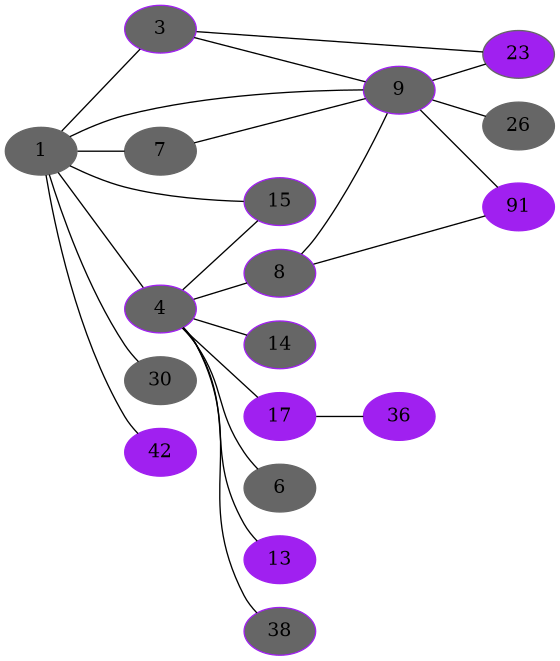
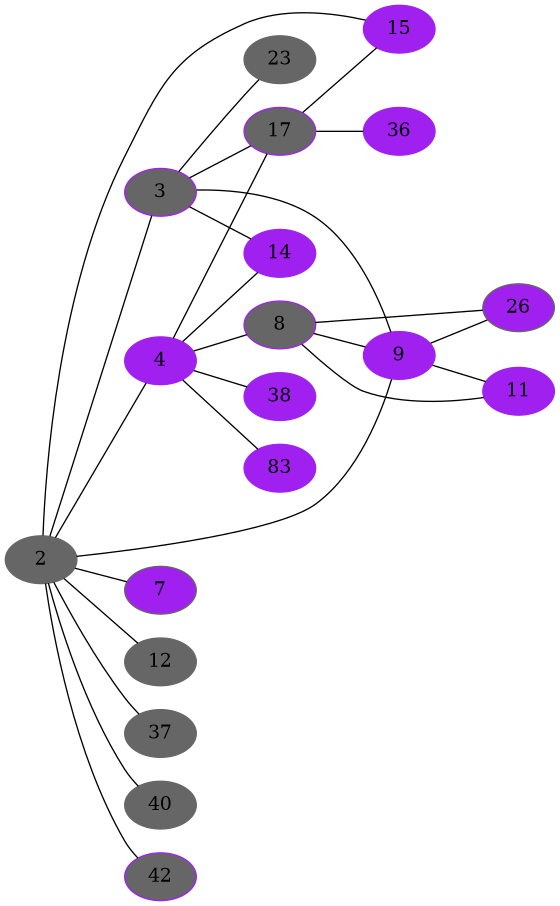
(519, 54) -> (280, 60)
(459, 72) -> none
(399, 90) -> (399, 355)
(280, 121) -> none
(519, 126) -> (519, 308)
(41, 151) -> (41, 560)
(160, 151) -> (160, 590)
none -> (220, 162)
(280, 202) -> (399, 29)
(519, 207) -> (519, 391)
none -> (220, 223)
(220, 255) -> (340, 80)
(160, 309) -> (160, 361)
none -> (399, 316)
(280, 345) -> (280, 253)
(160, 381) -> (160, 733)
(280, 416) -> (280, 131)
(160, 452) -> (160, 877)
(280, 488) -> none
(280, 560) -> (280, 468)
(280, 631) -> (280, 397)
none -> (160, 662)
none -> (160, 805)
